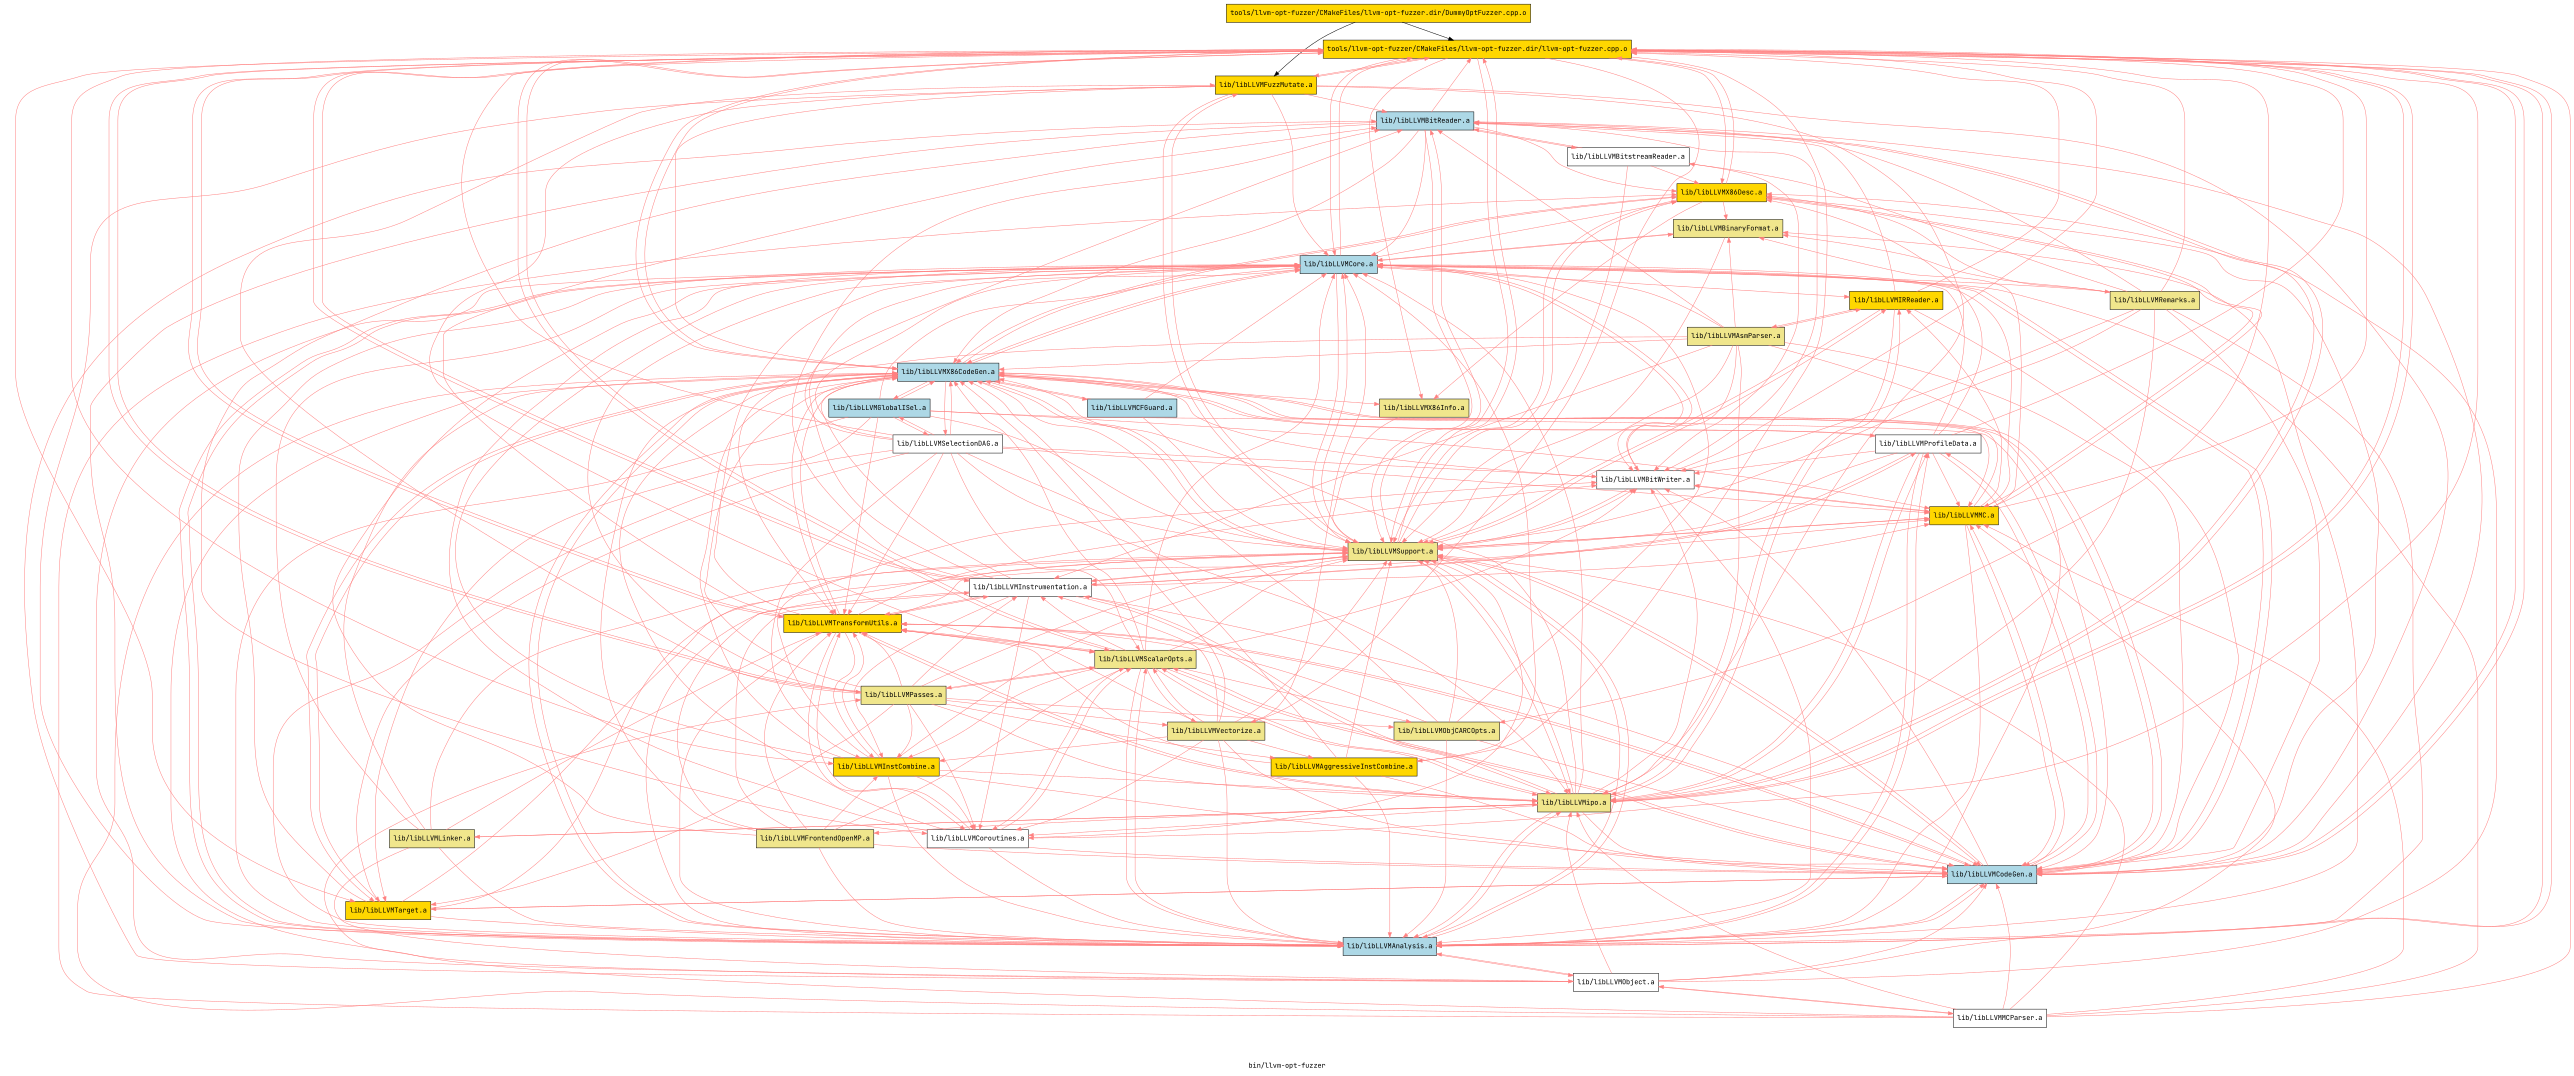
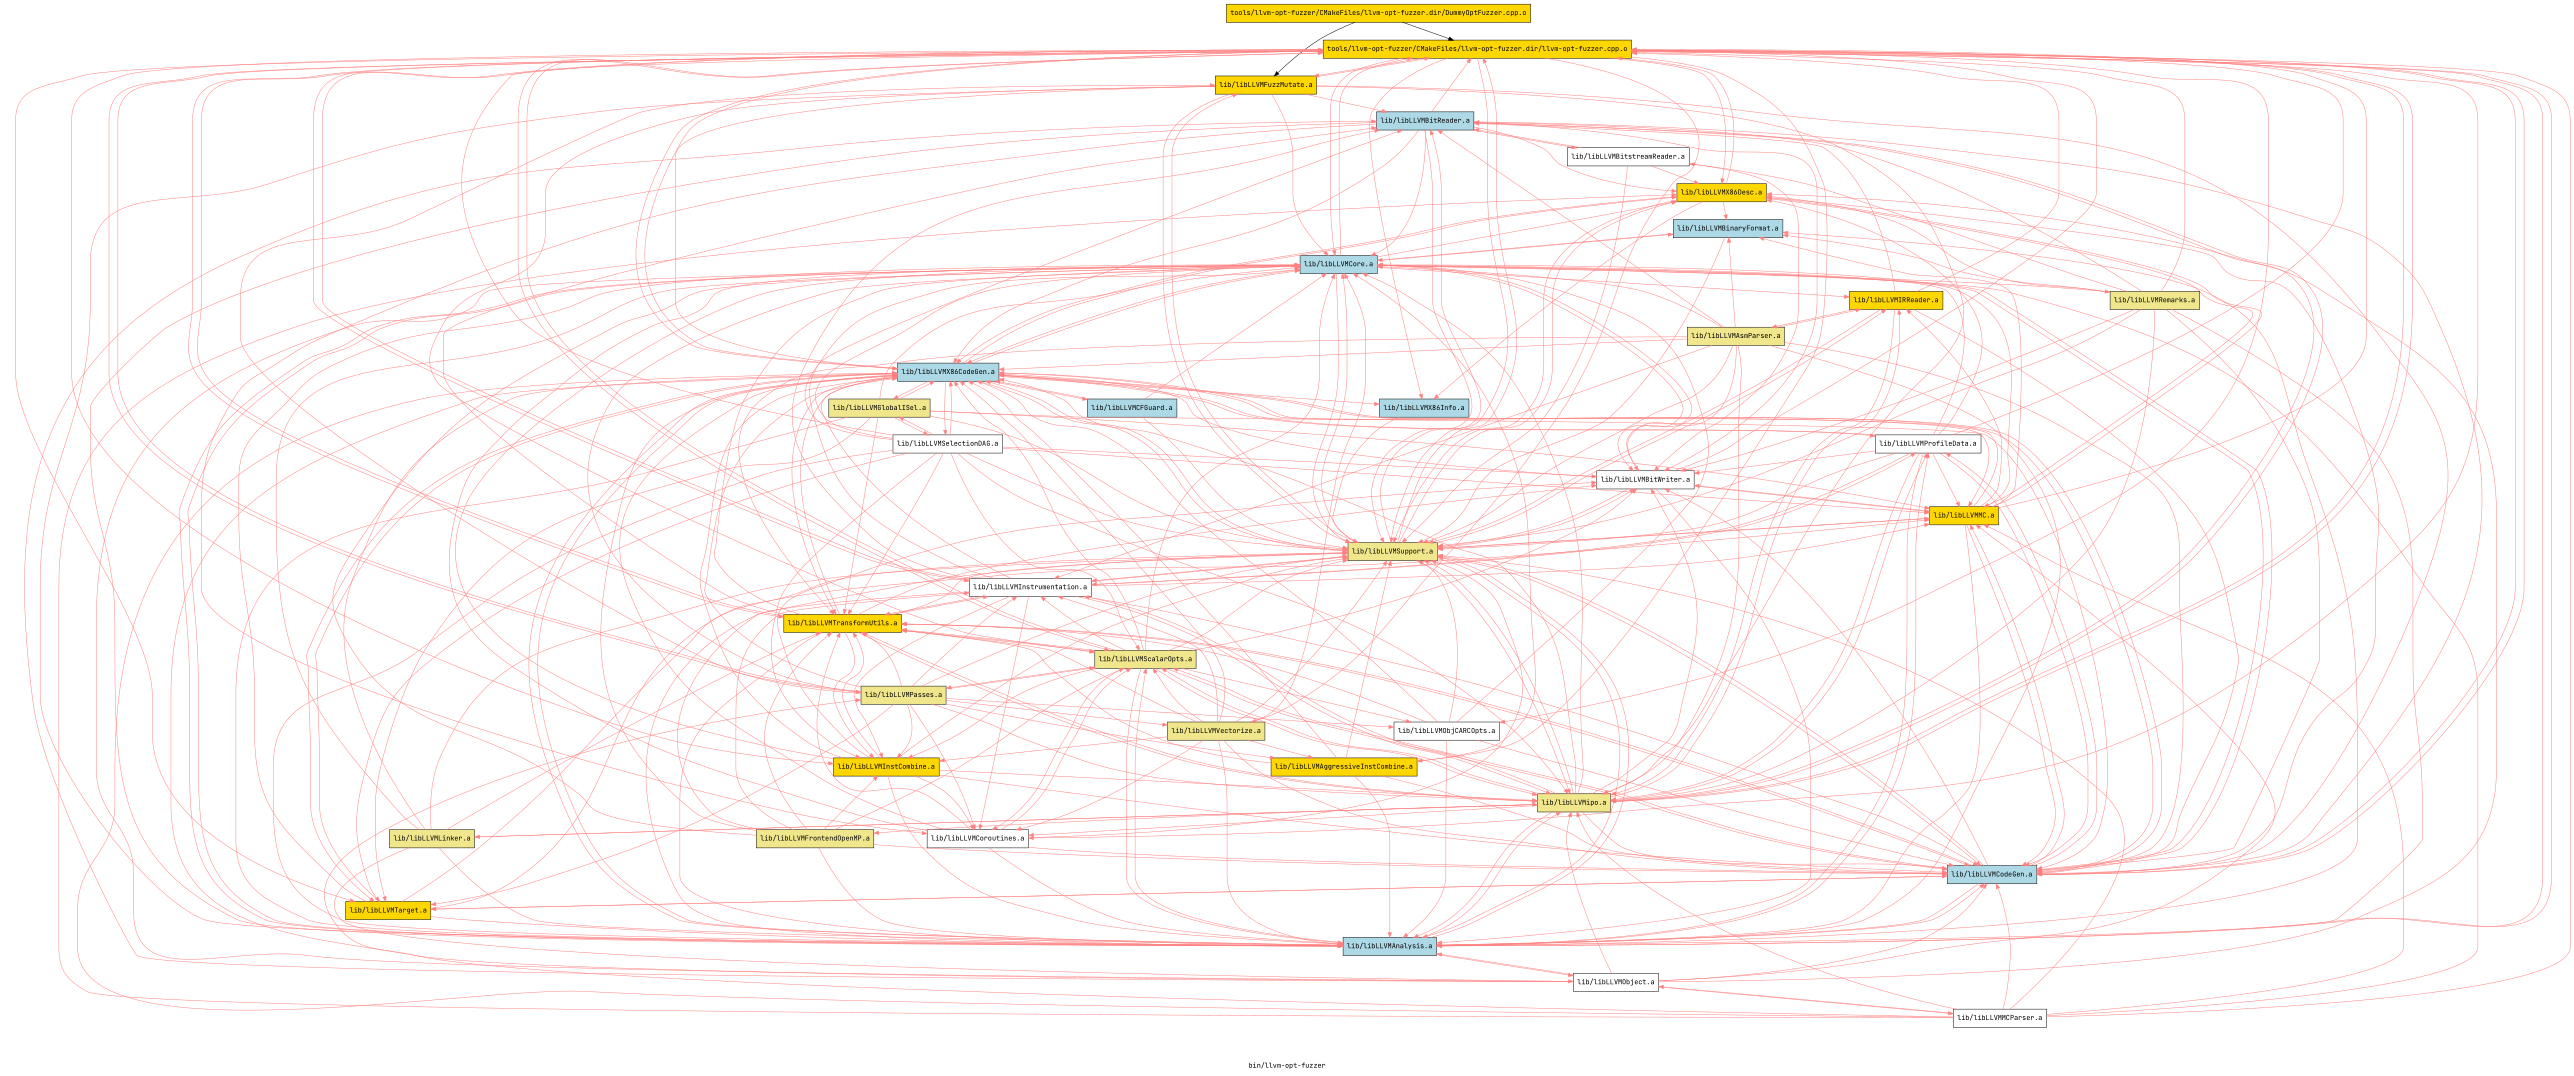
(1728, 229) -> (1728, 229)
(879, 408) -> (879, 408)
(1424, 408) -> (1424, 408)
(1165, 698) -> none
(1447, 731) -> (1447, 731)
(825, 776) -> none
